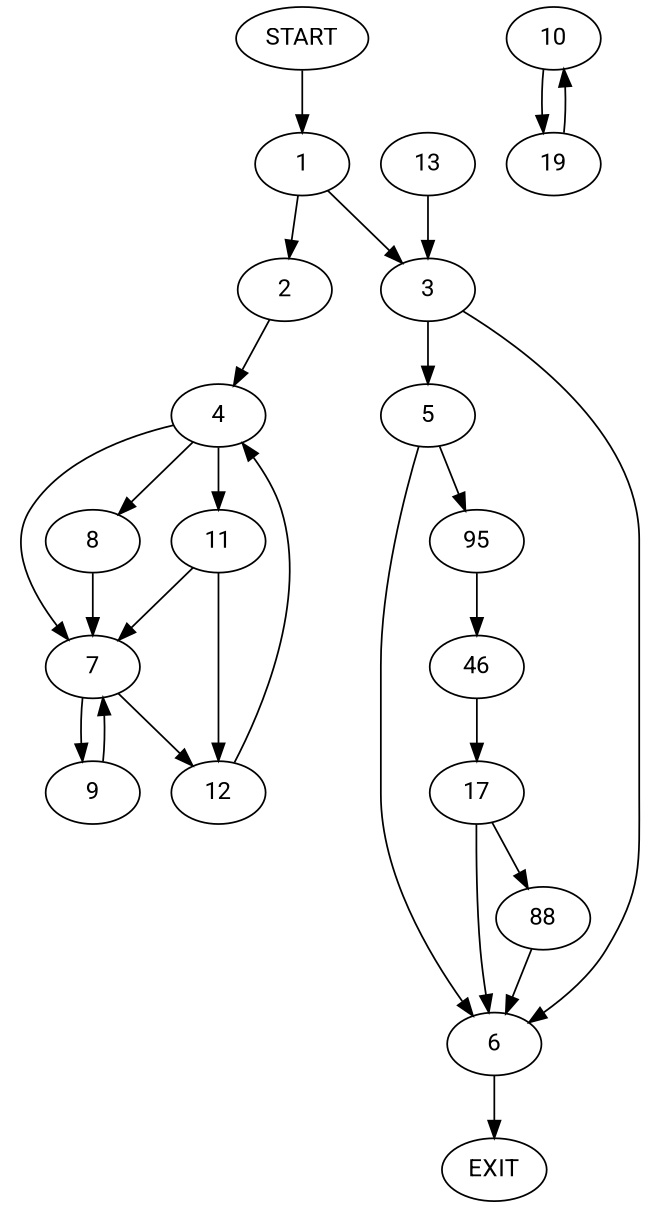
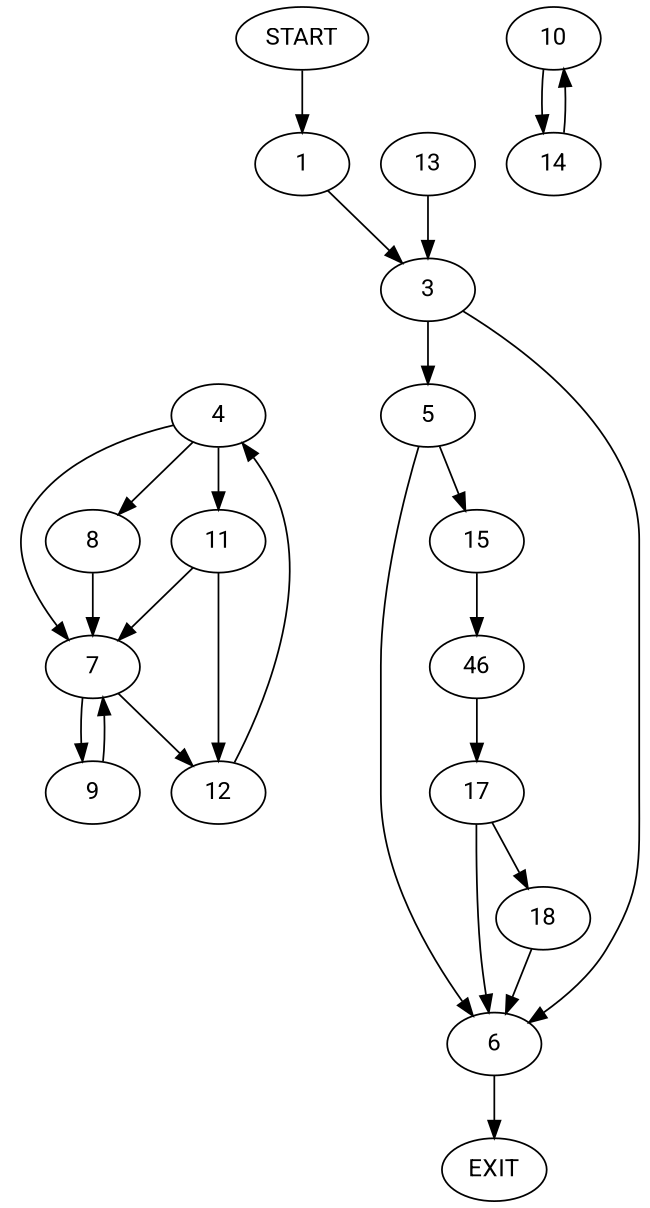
(554, 164) -> (554, 164)
(285, 290) -> none
(477, 541) -> (477, 541)
(543, 918) -> (543, 918)
